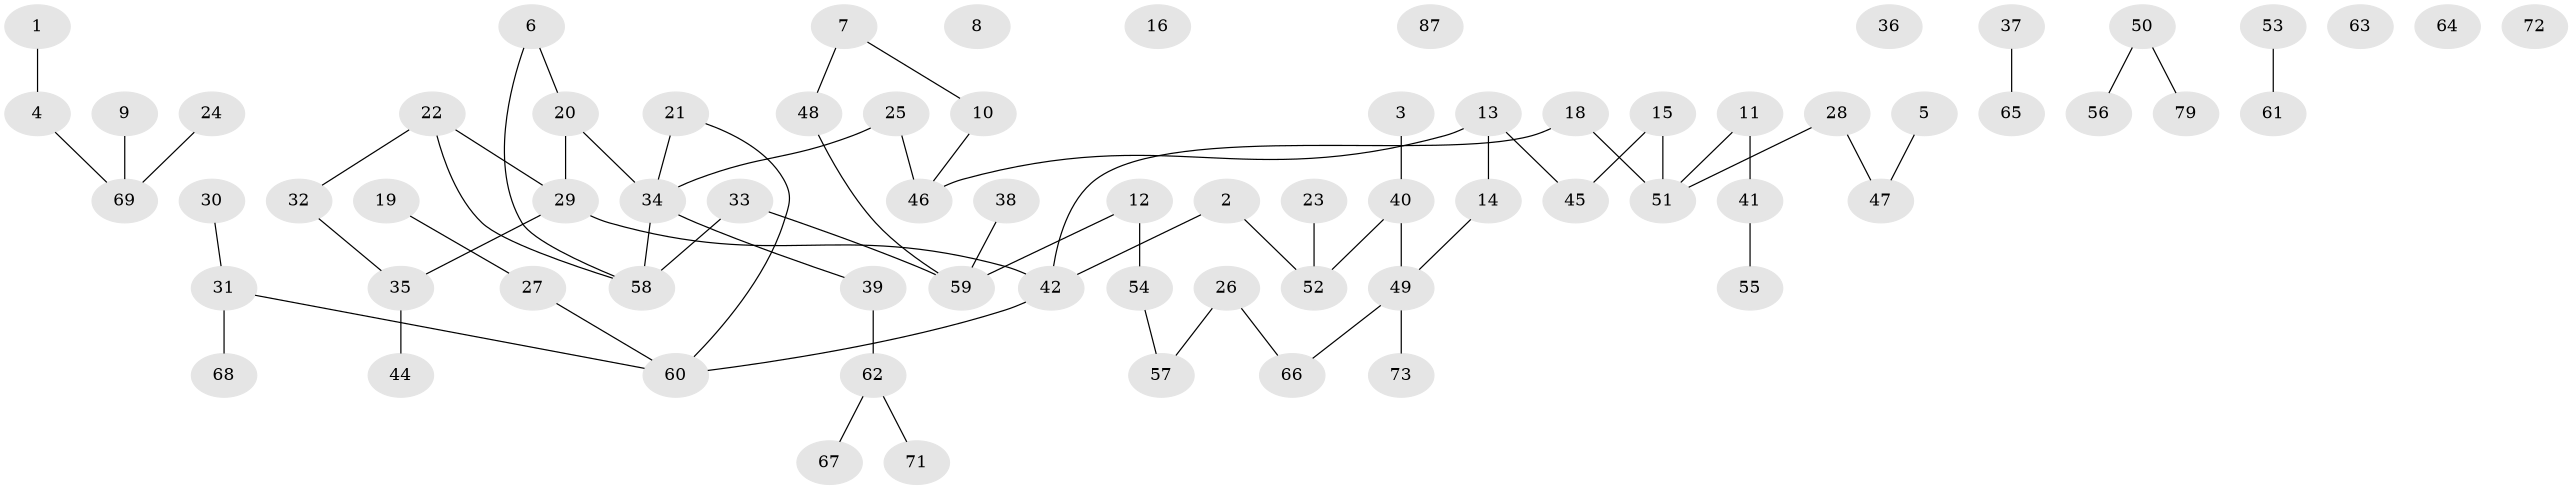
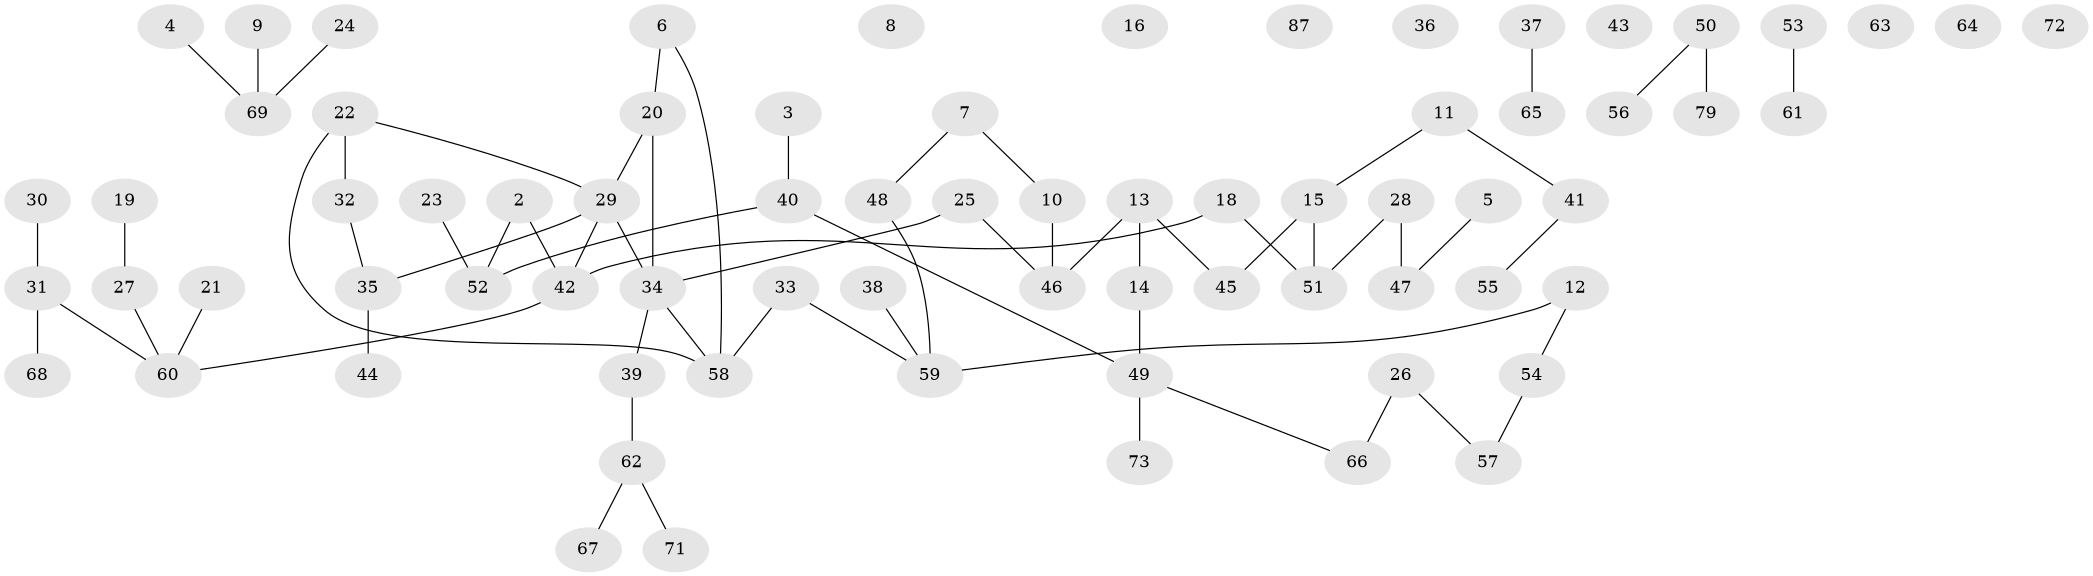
(38, 27) -> none
none -> (1619, 27)
(1707, 157) -> (1379, 158)
(664, 158) -> (630, 245)
